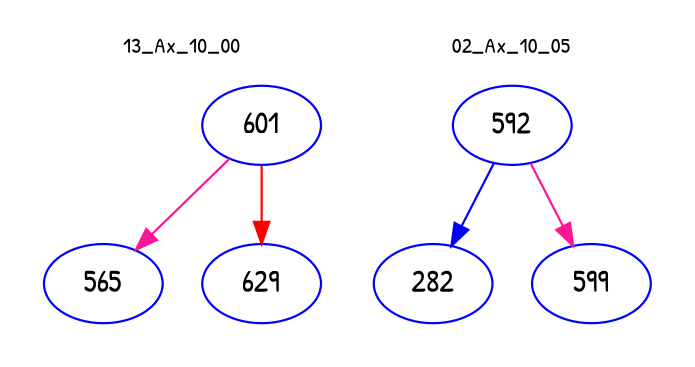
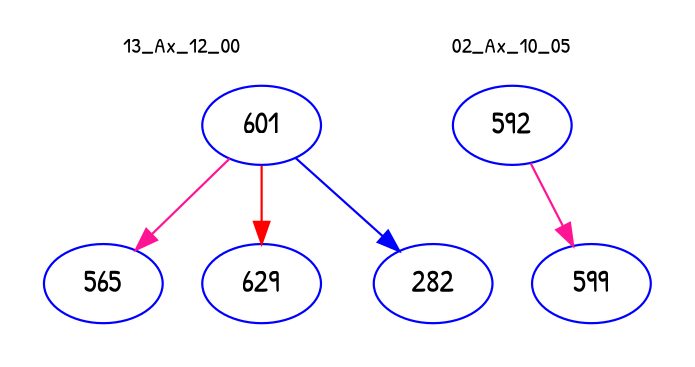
(182, 47) -> (182, 47)
(478, 195) -> (324, 183)
